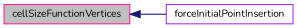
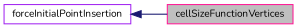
(153, 14) -> (154, 14)
